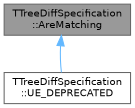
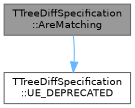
(60, 59) -> (74, 49)
